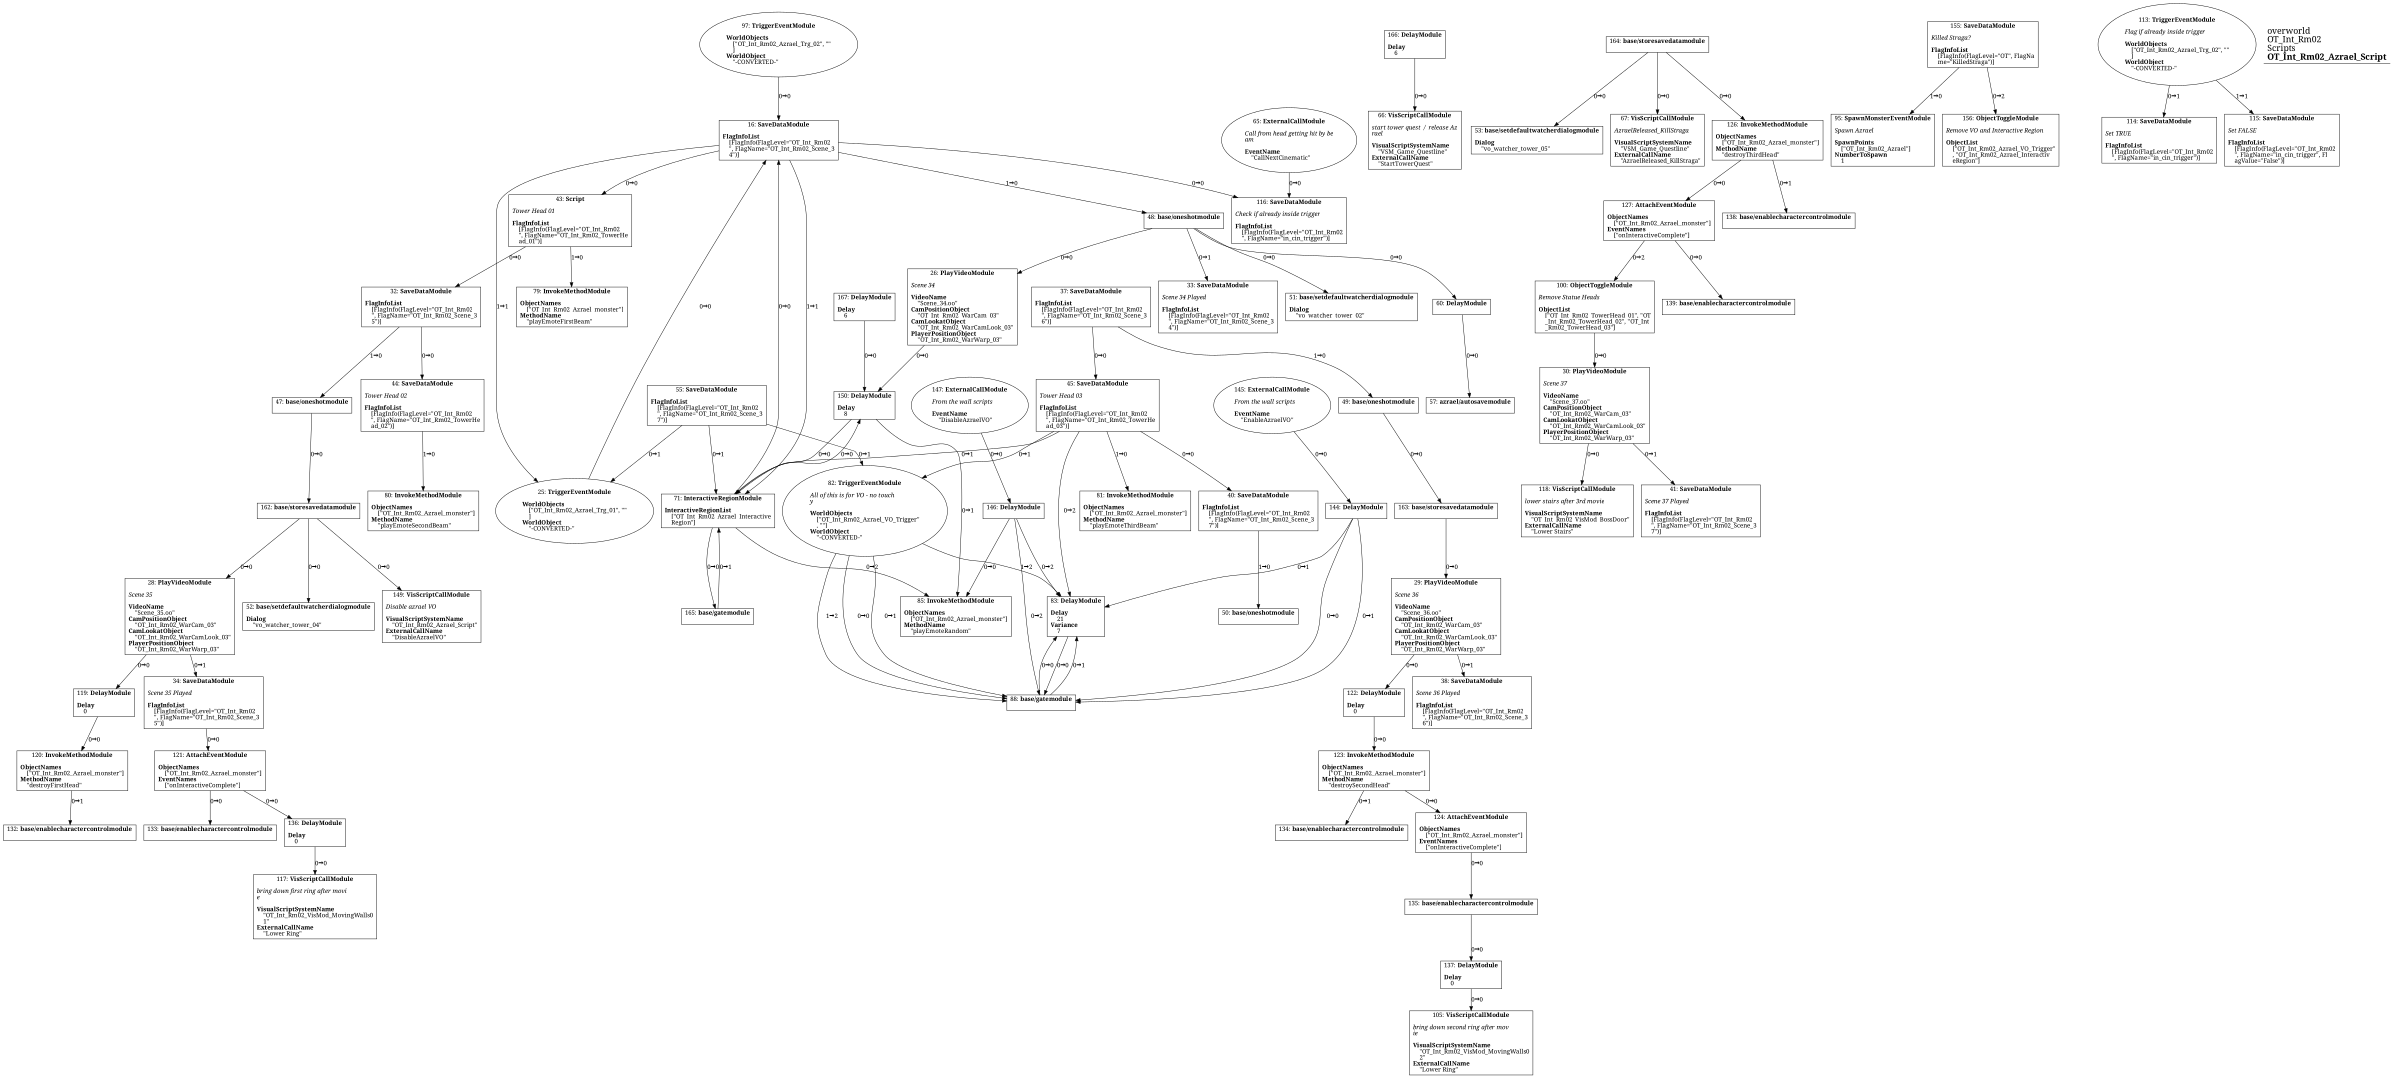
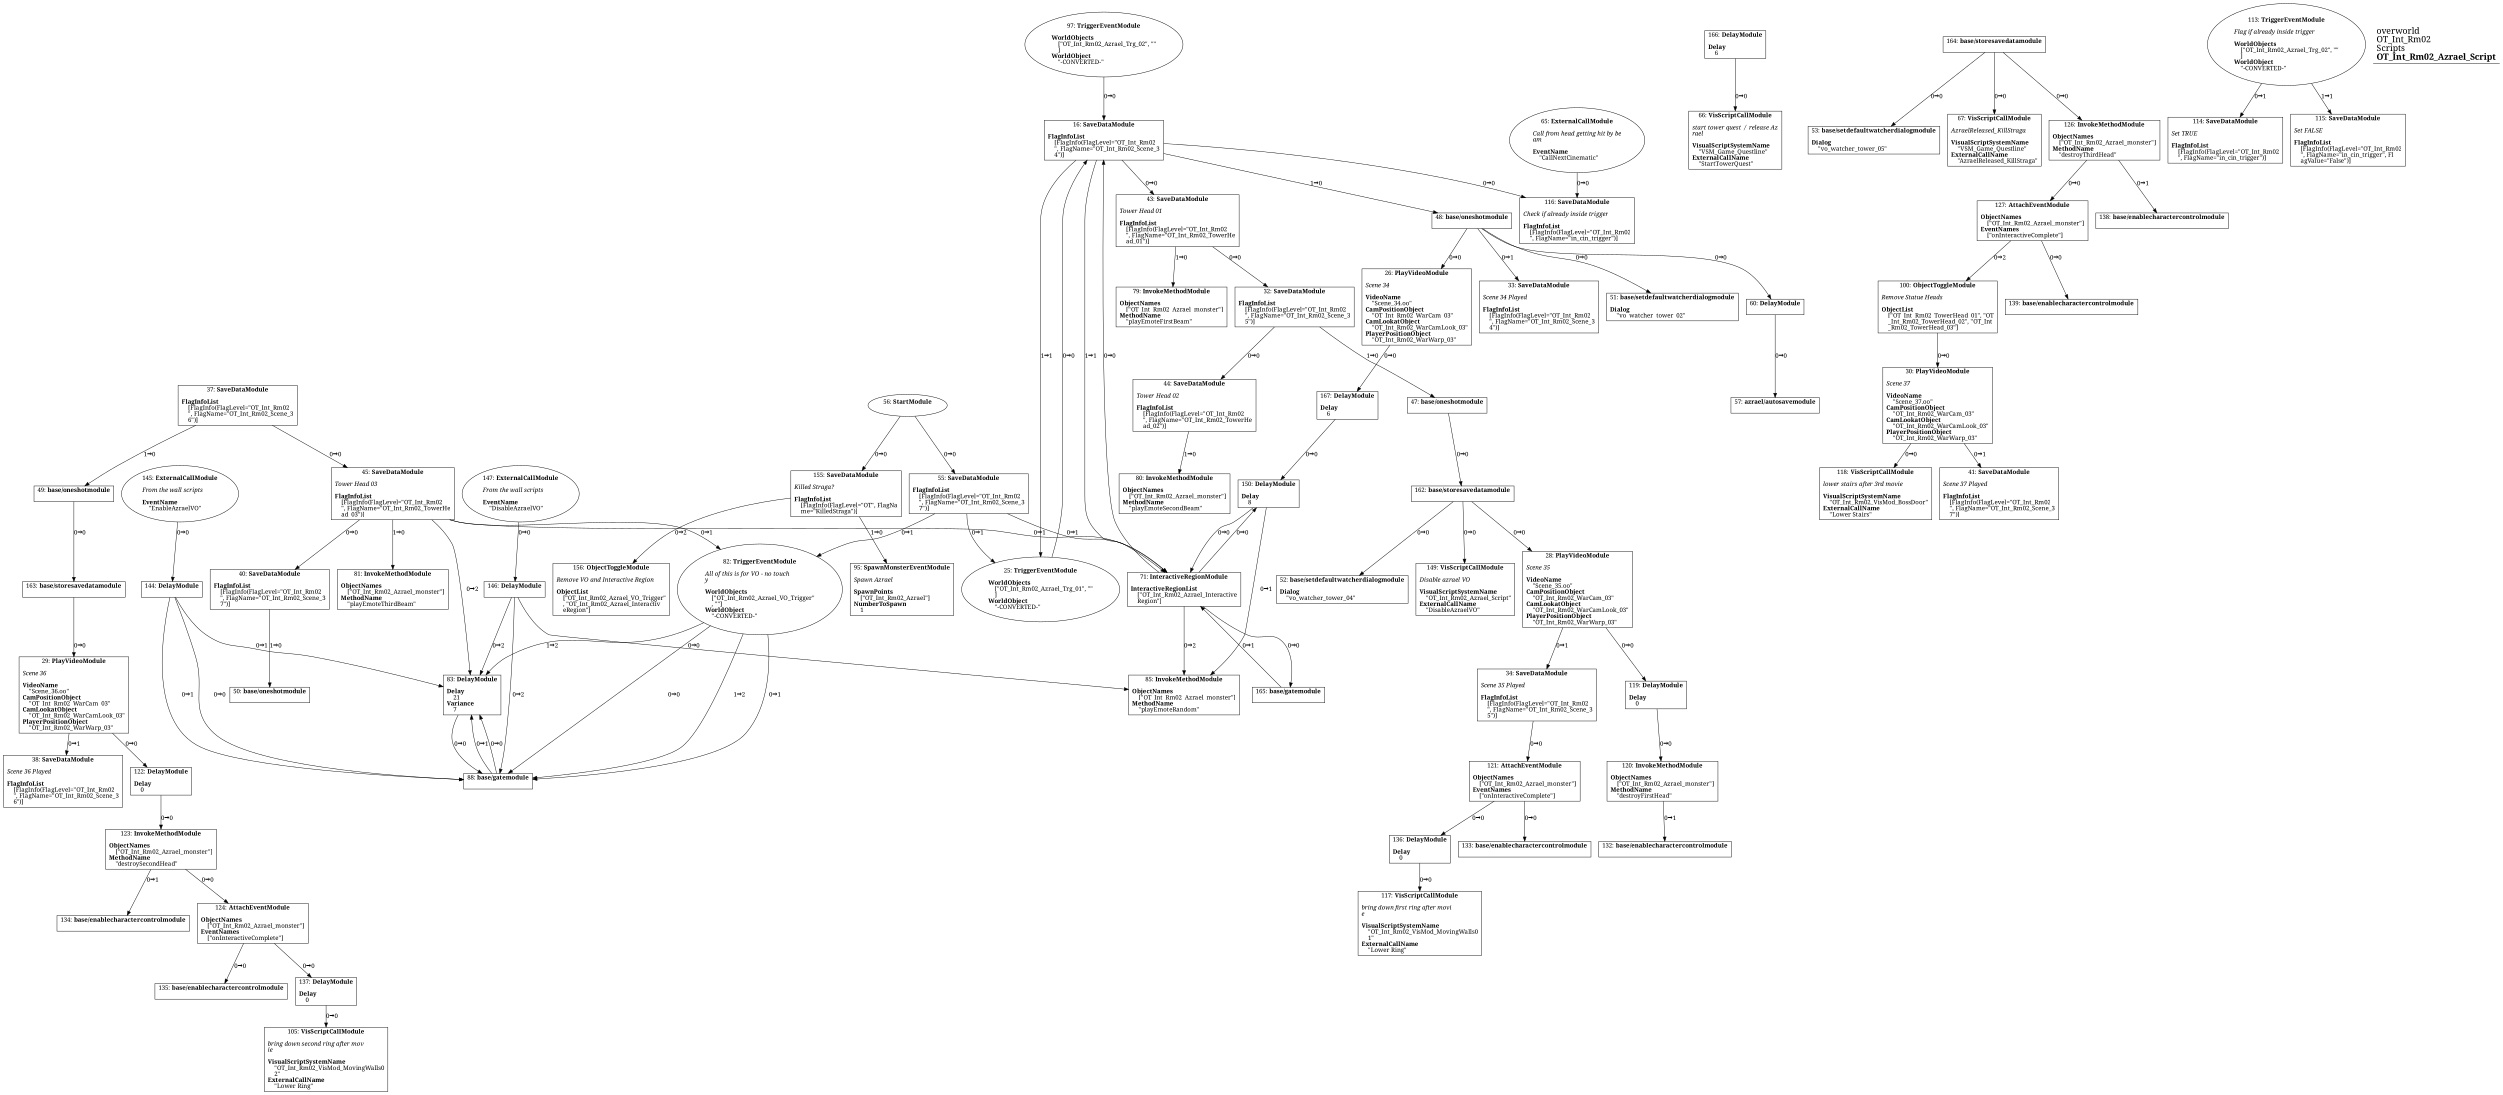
(575, 199) -> (1183, 199)
(903, 367) -> (1374, 368)
none -> (908, 405)
(1471, 936) -> (291, 959)
